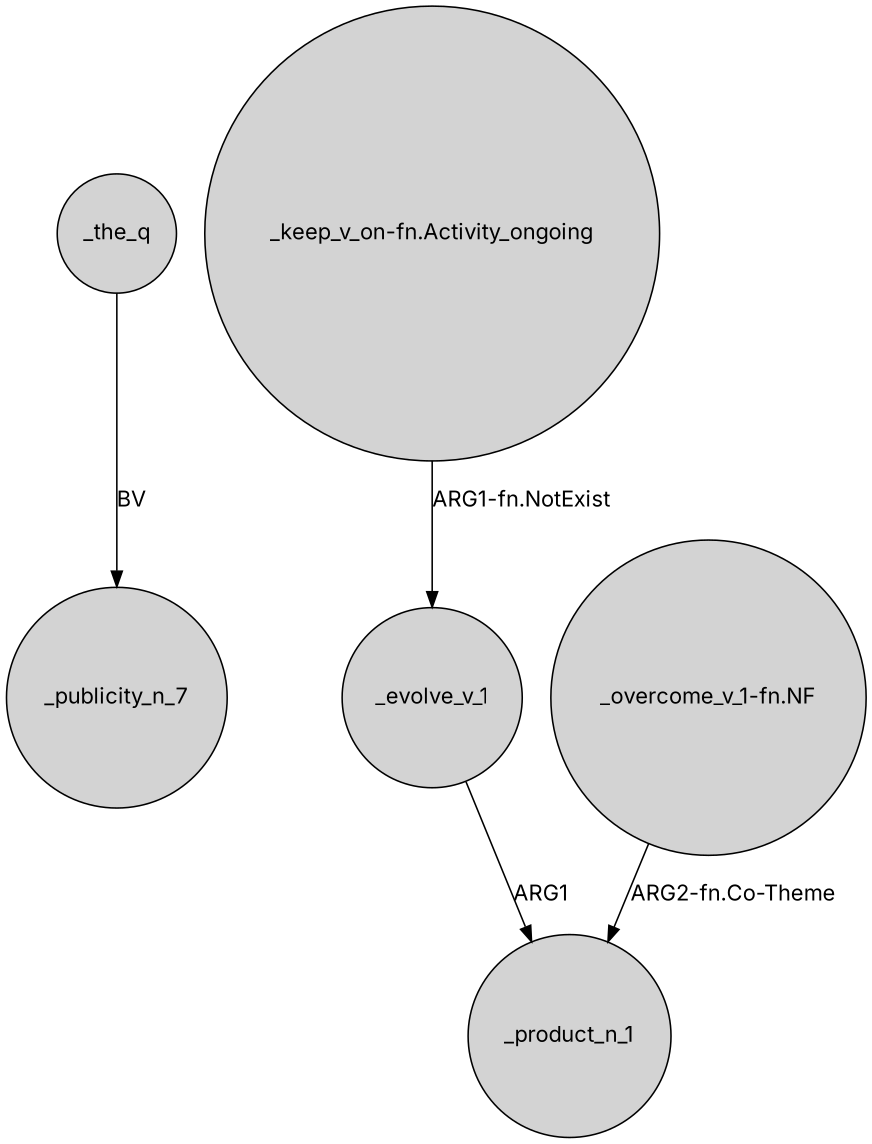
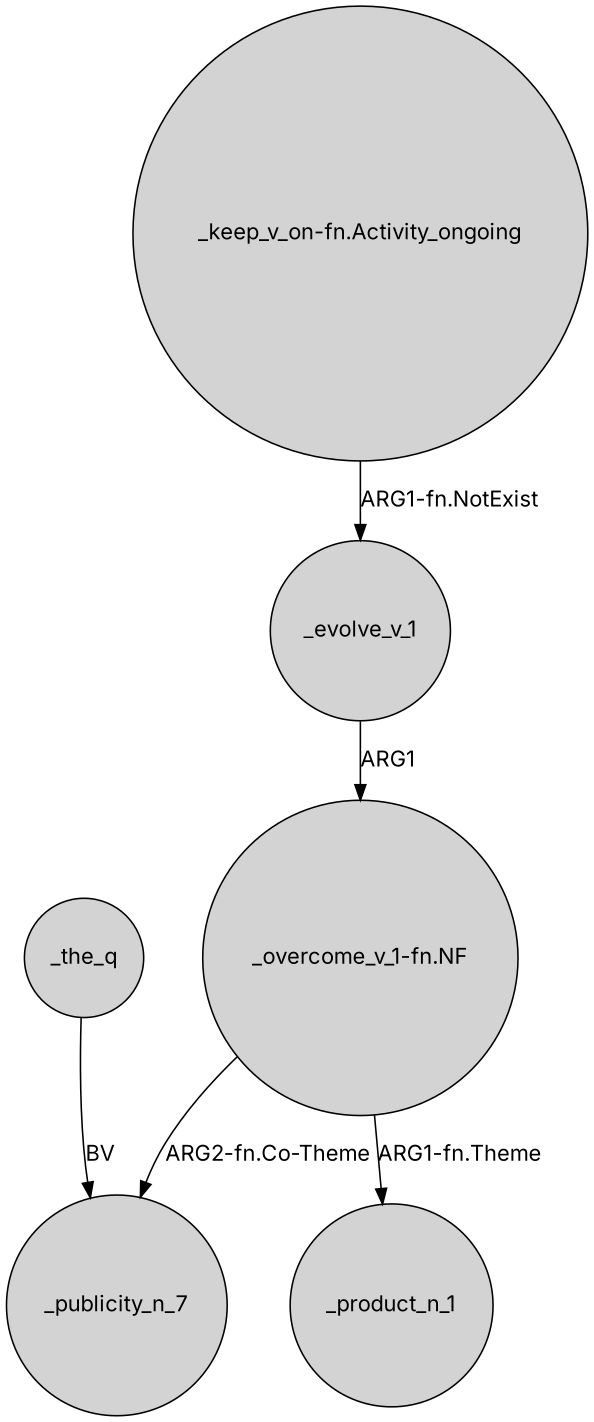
(496, 854) -> (360, 753)
(733, 895) -> (460, 1155)
none -> (185, 1115)
